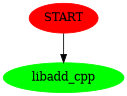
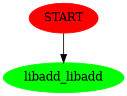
(64, 78) -> (64, 78)
